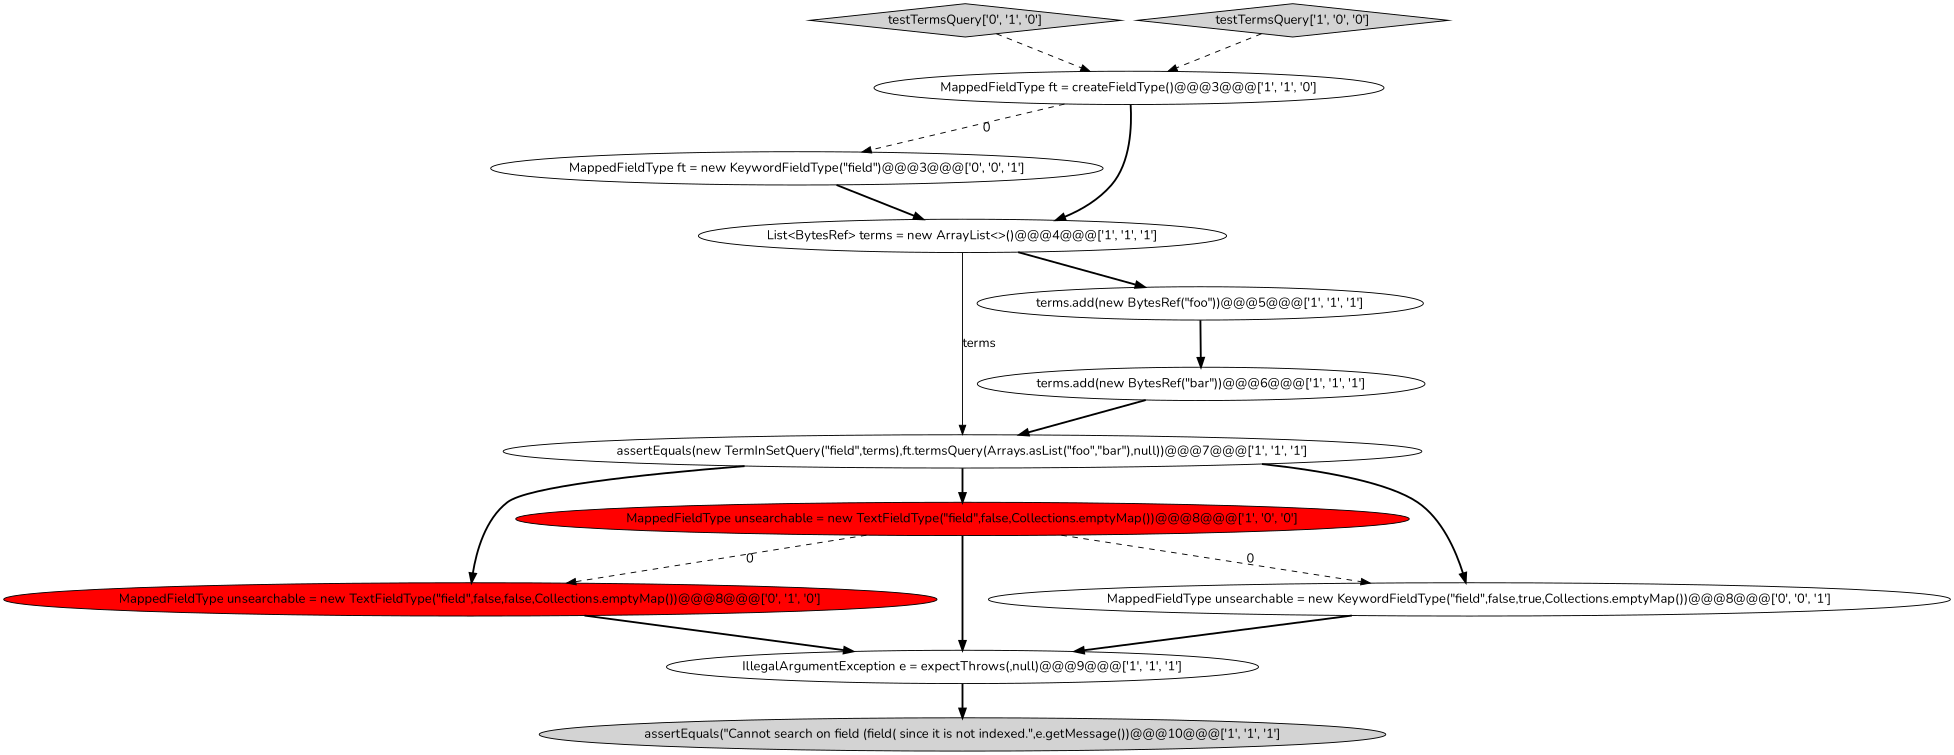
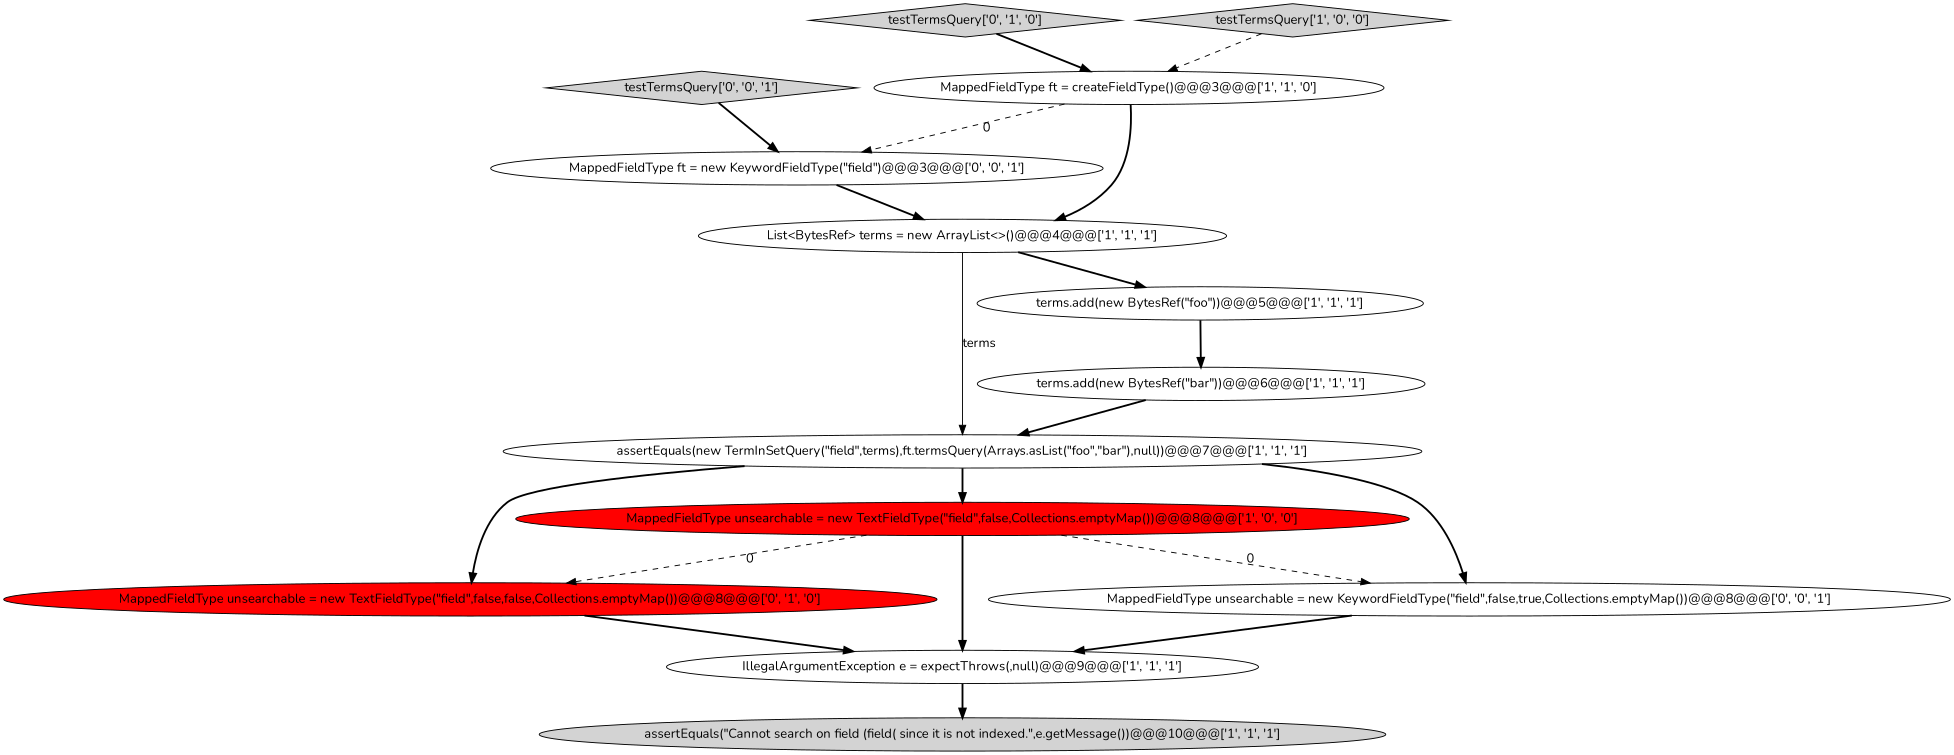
(1039, 51) -> (1039, 51)
none -> (702, 88)
